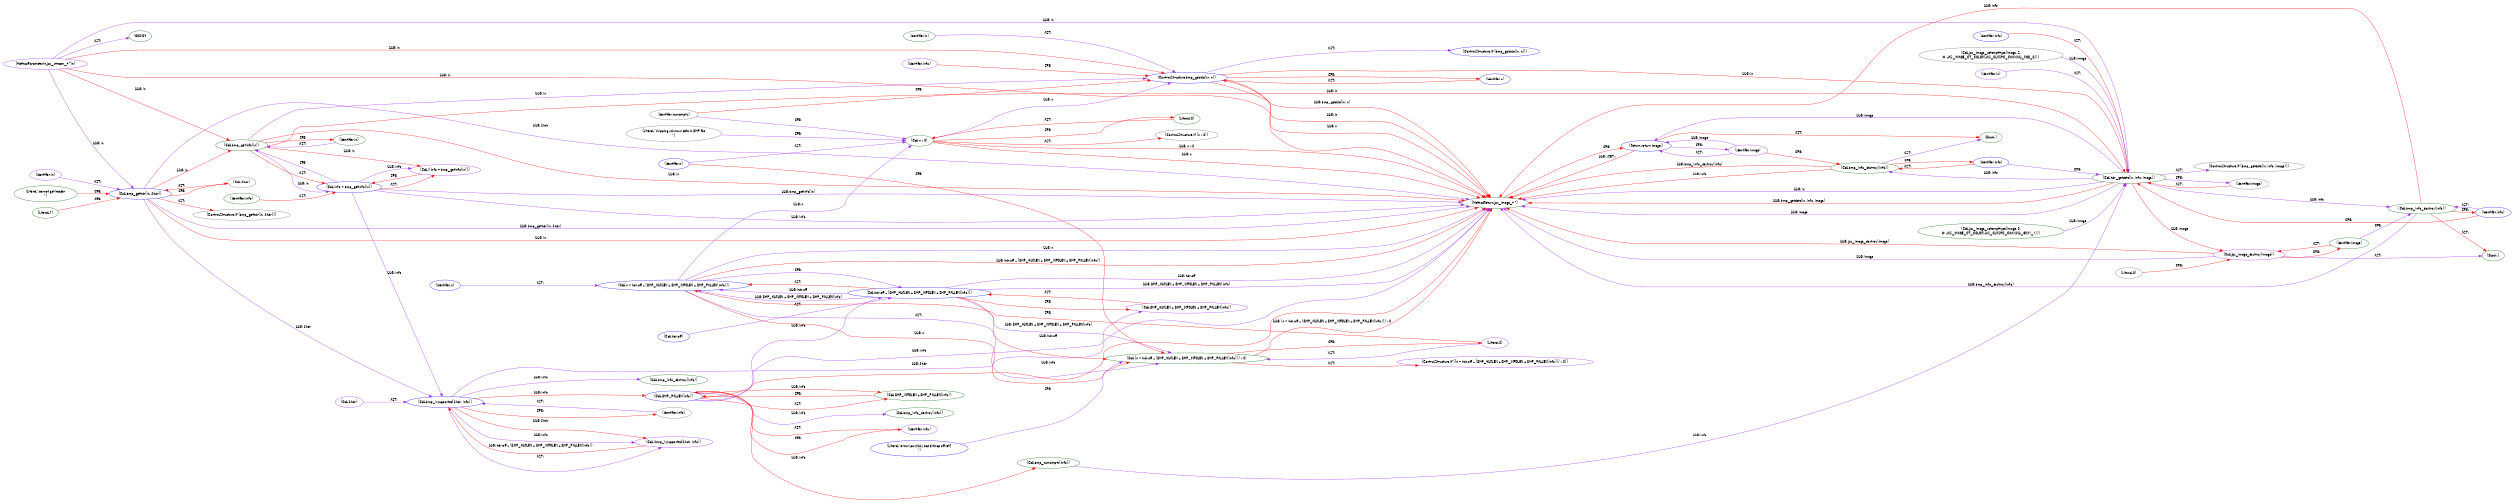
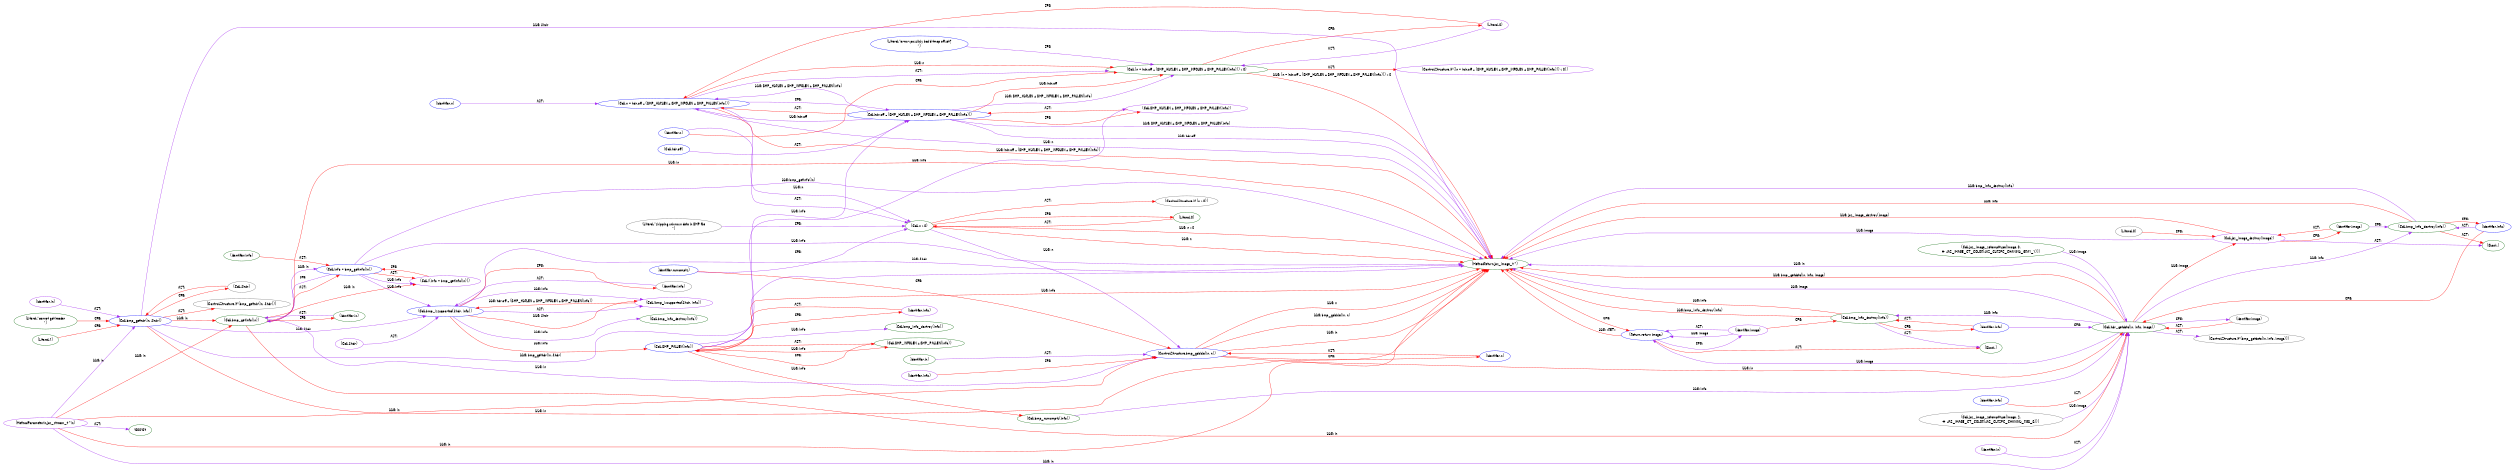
(1495, 52) -> none
(674, 115) -> (674, 270)
